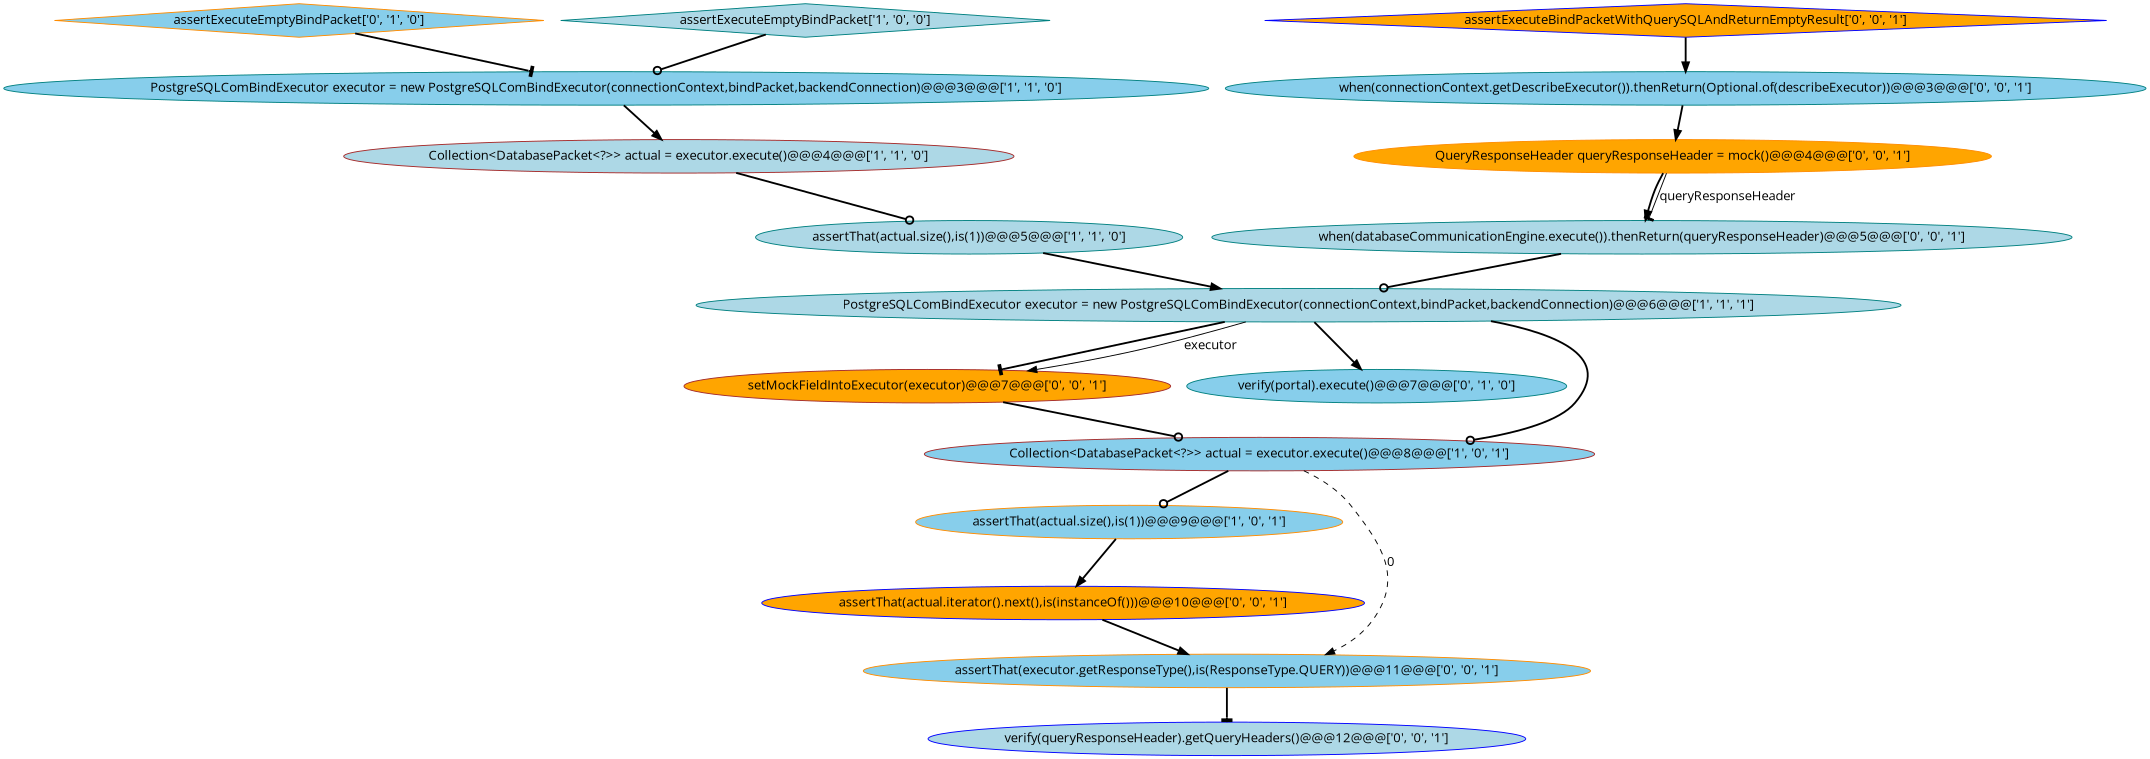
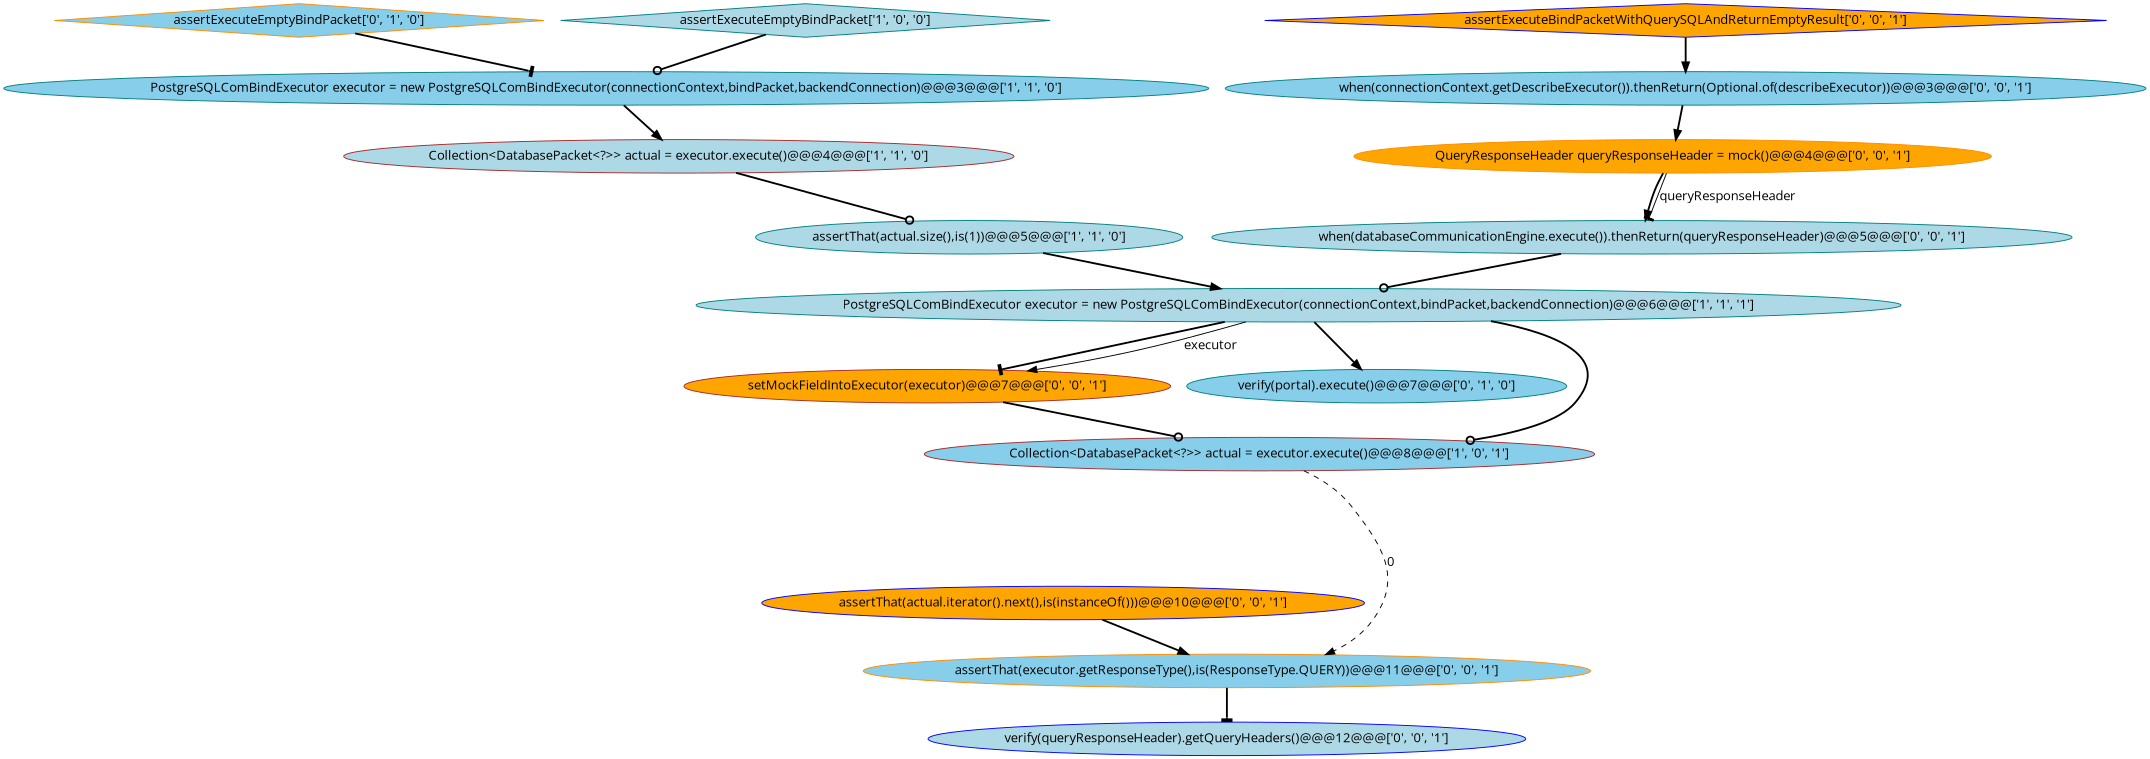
(1129, 522) -> none
